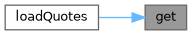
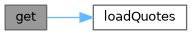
(116, 17) -> (63, 17)
